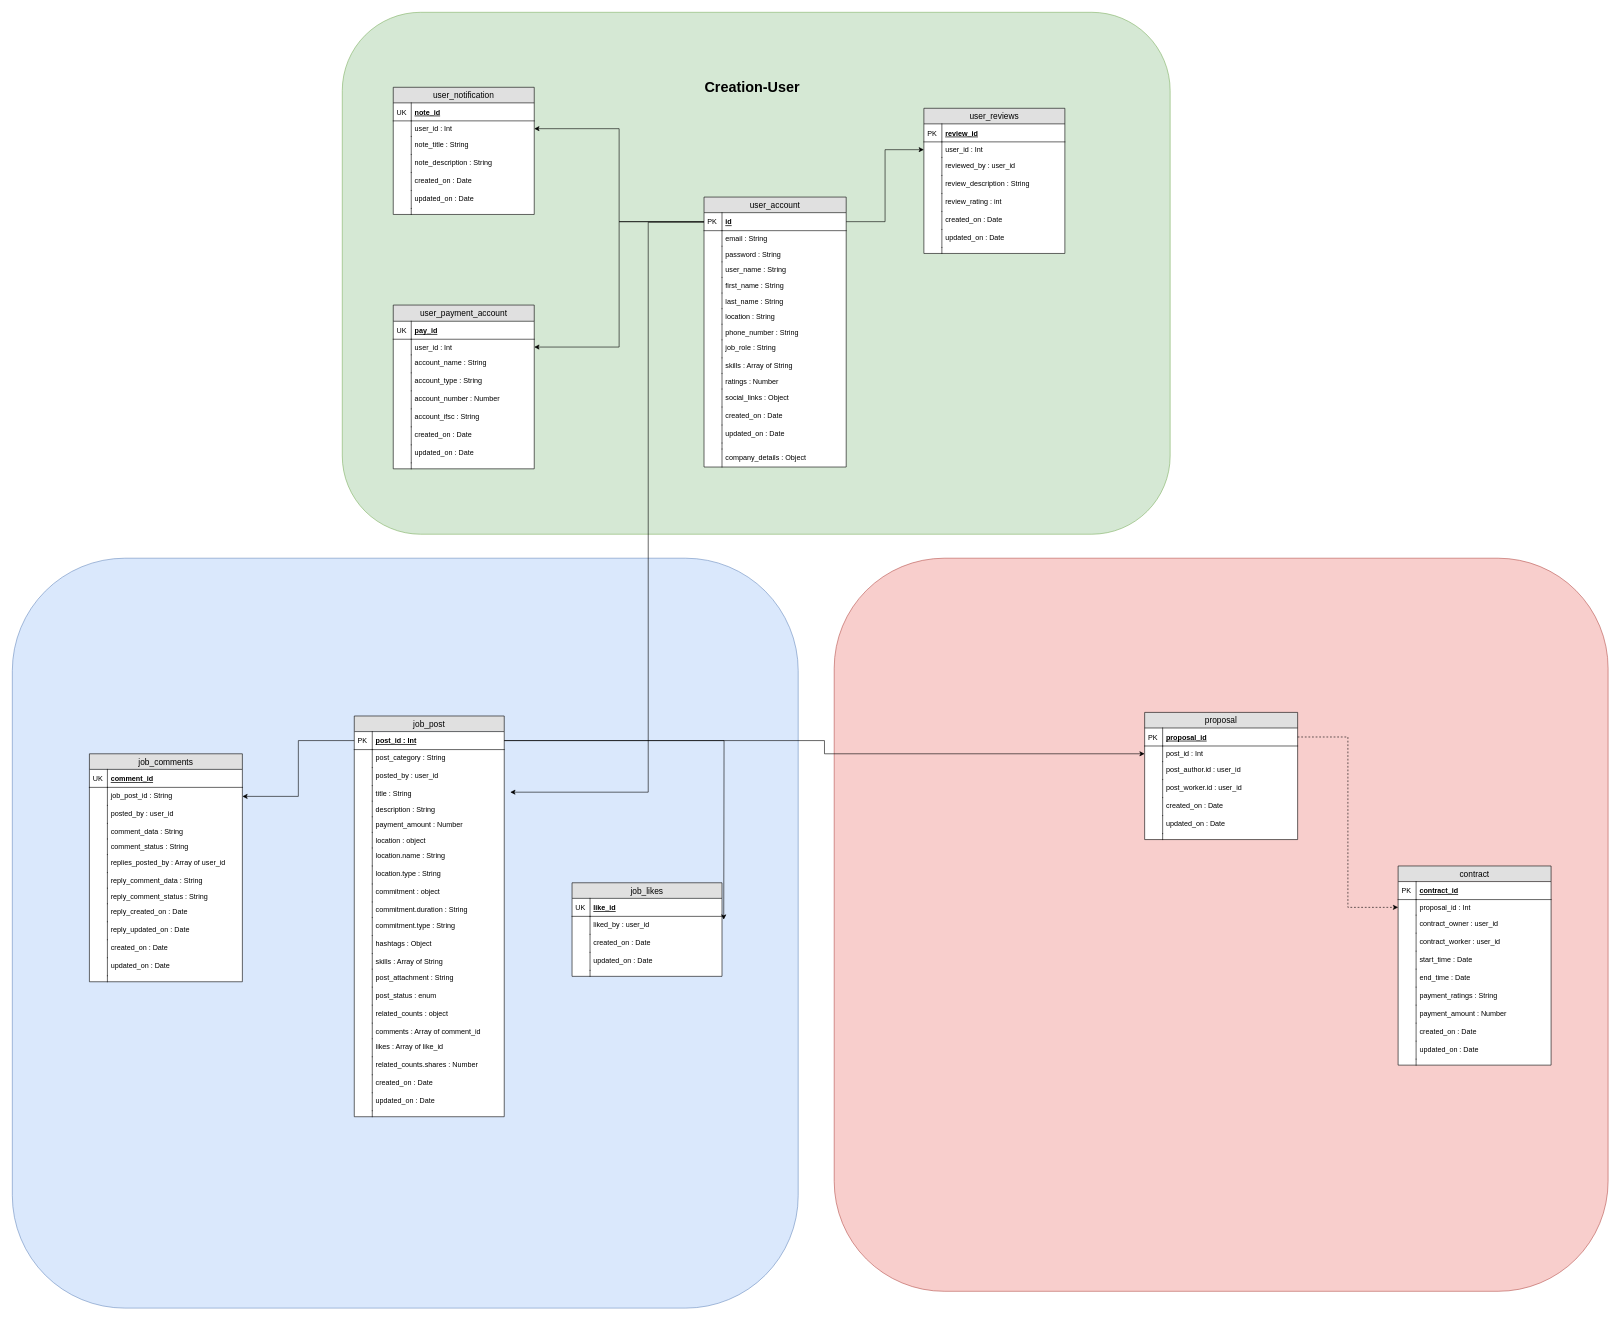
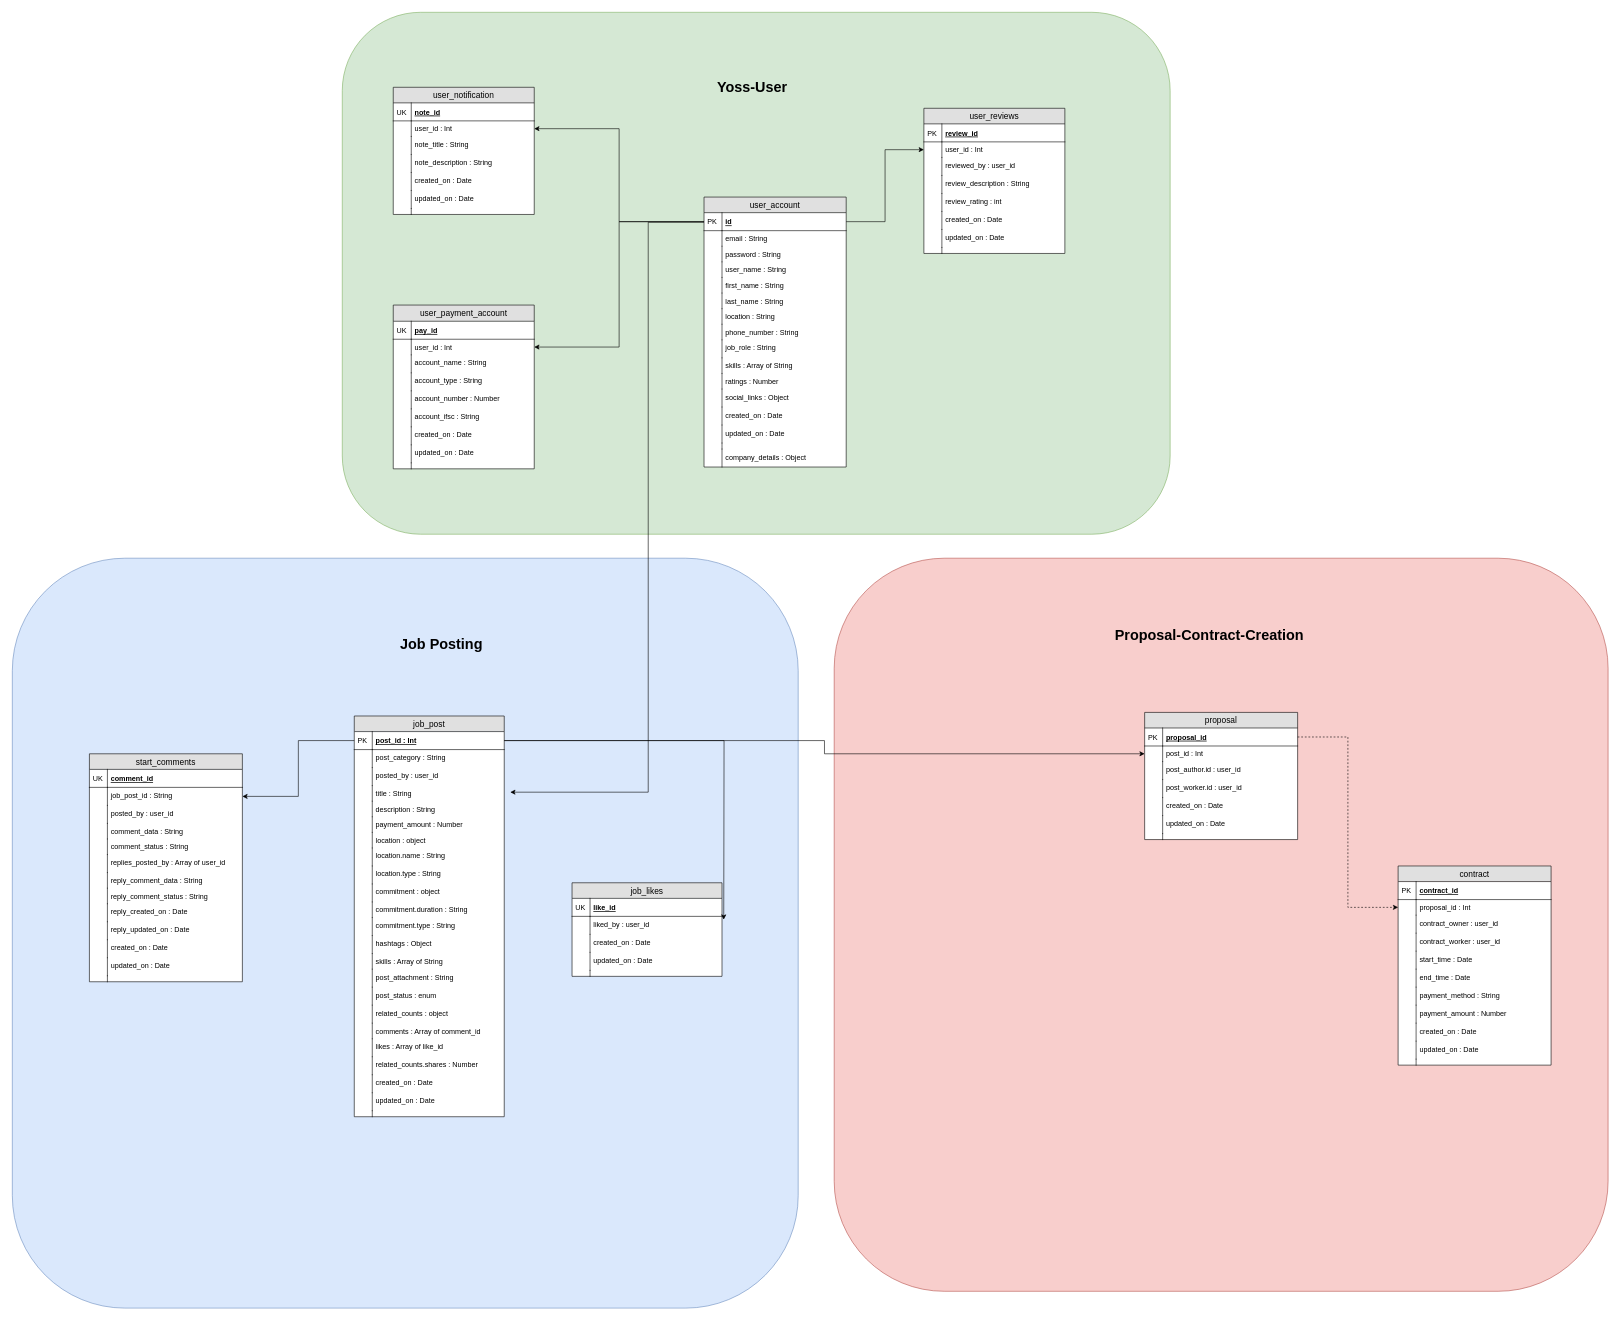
(752, 87) -> (752, 87)
none -> (1209, 635)
none -> (441, 644)
(166, 762) -> (166, 762)
(1463, 995) -> (1462, 995)
